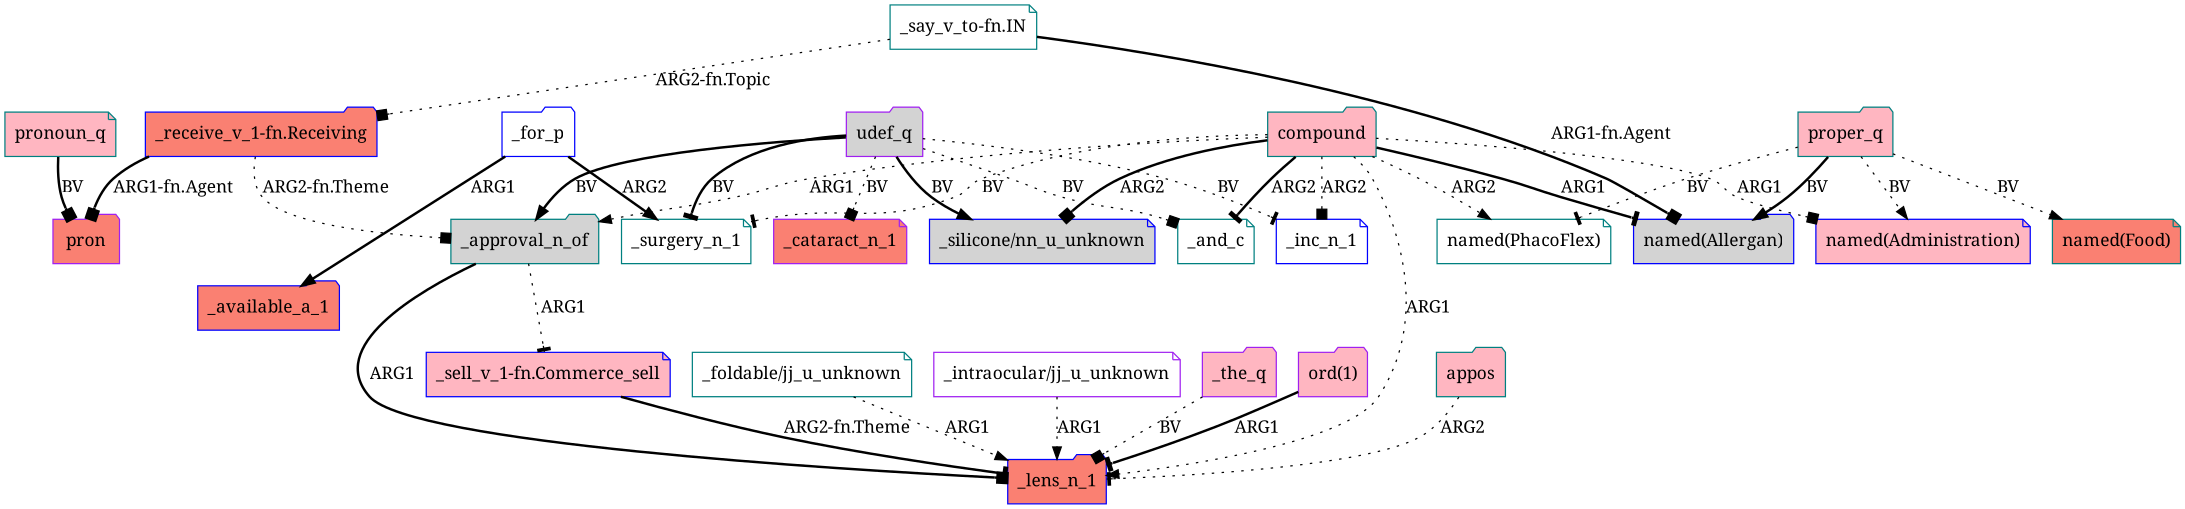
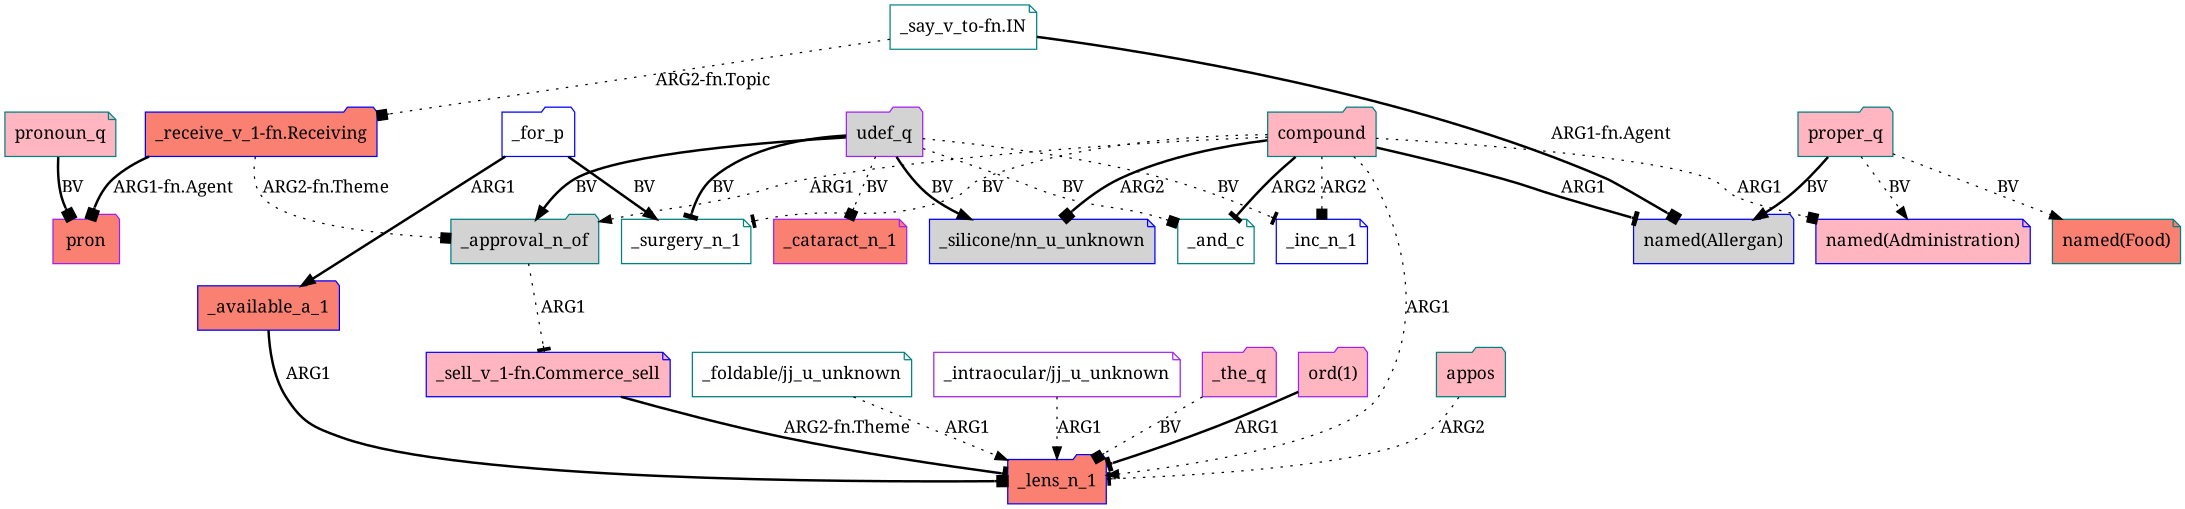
(645, 188) -> (645, 188)
(1524, 241) -> none
(582, 445) -> (597, 472)
